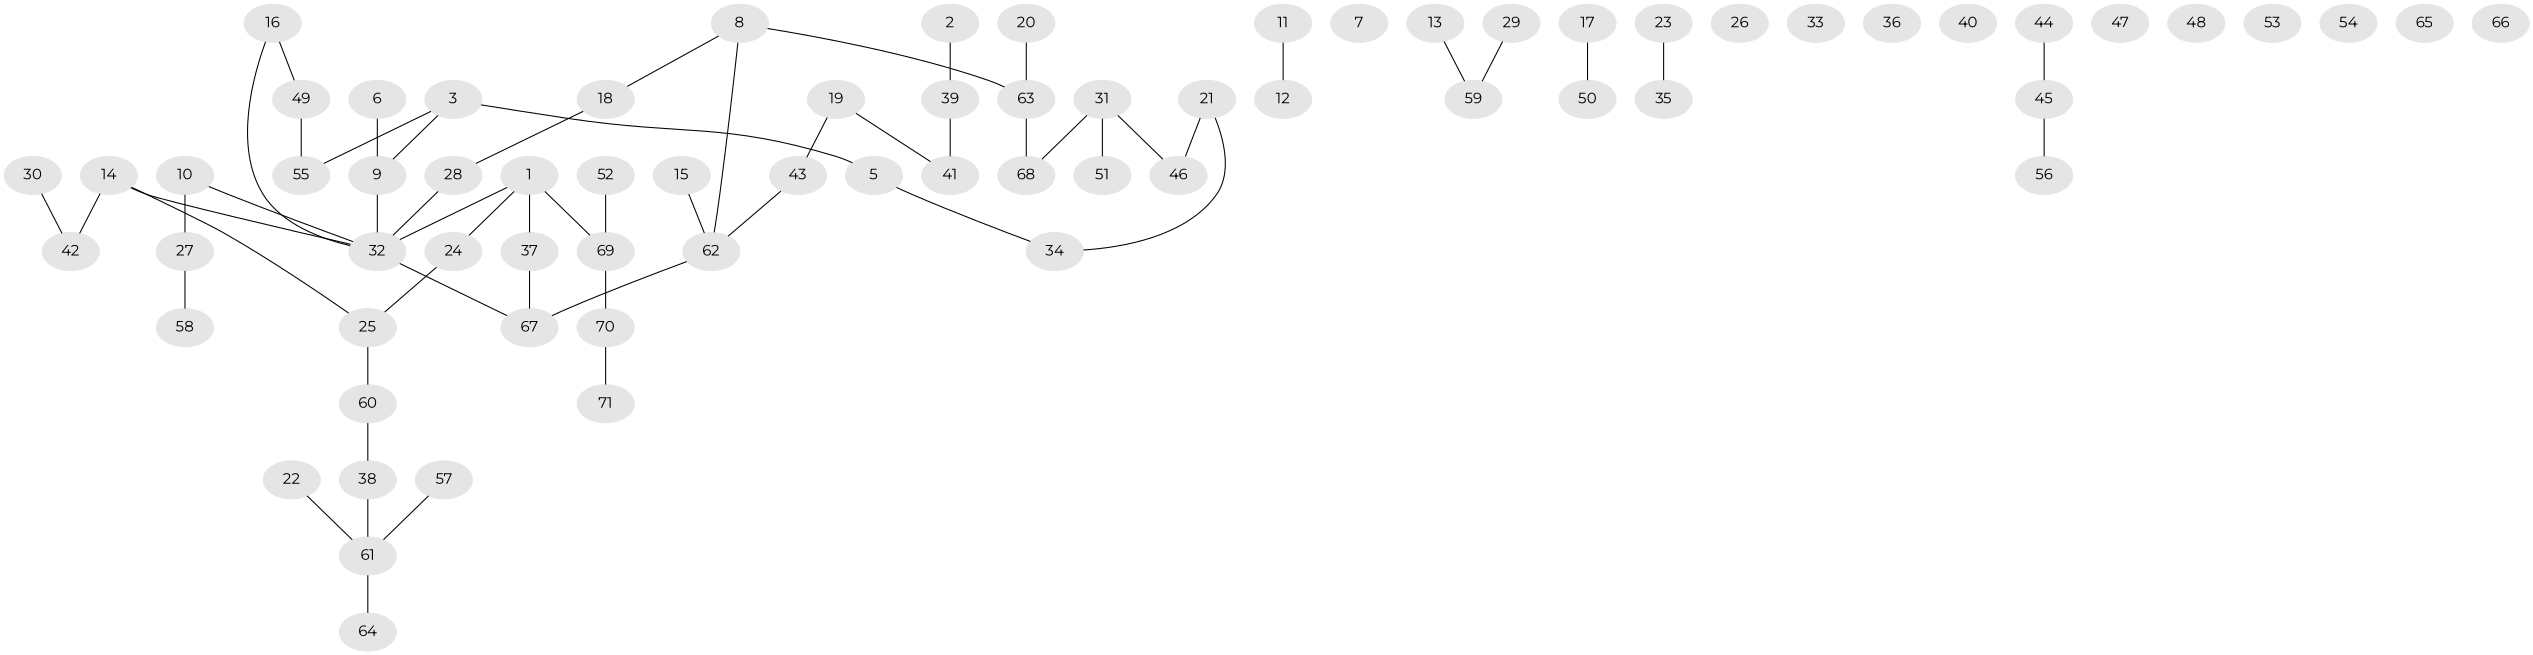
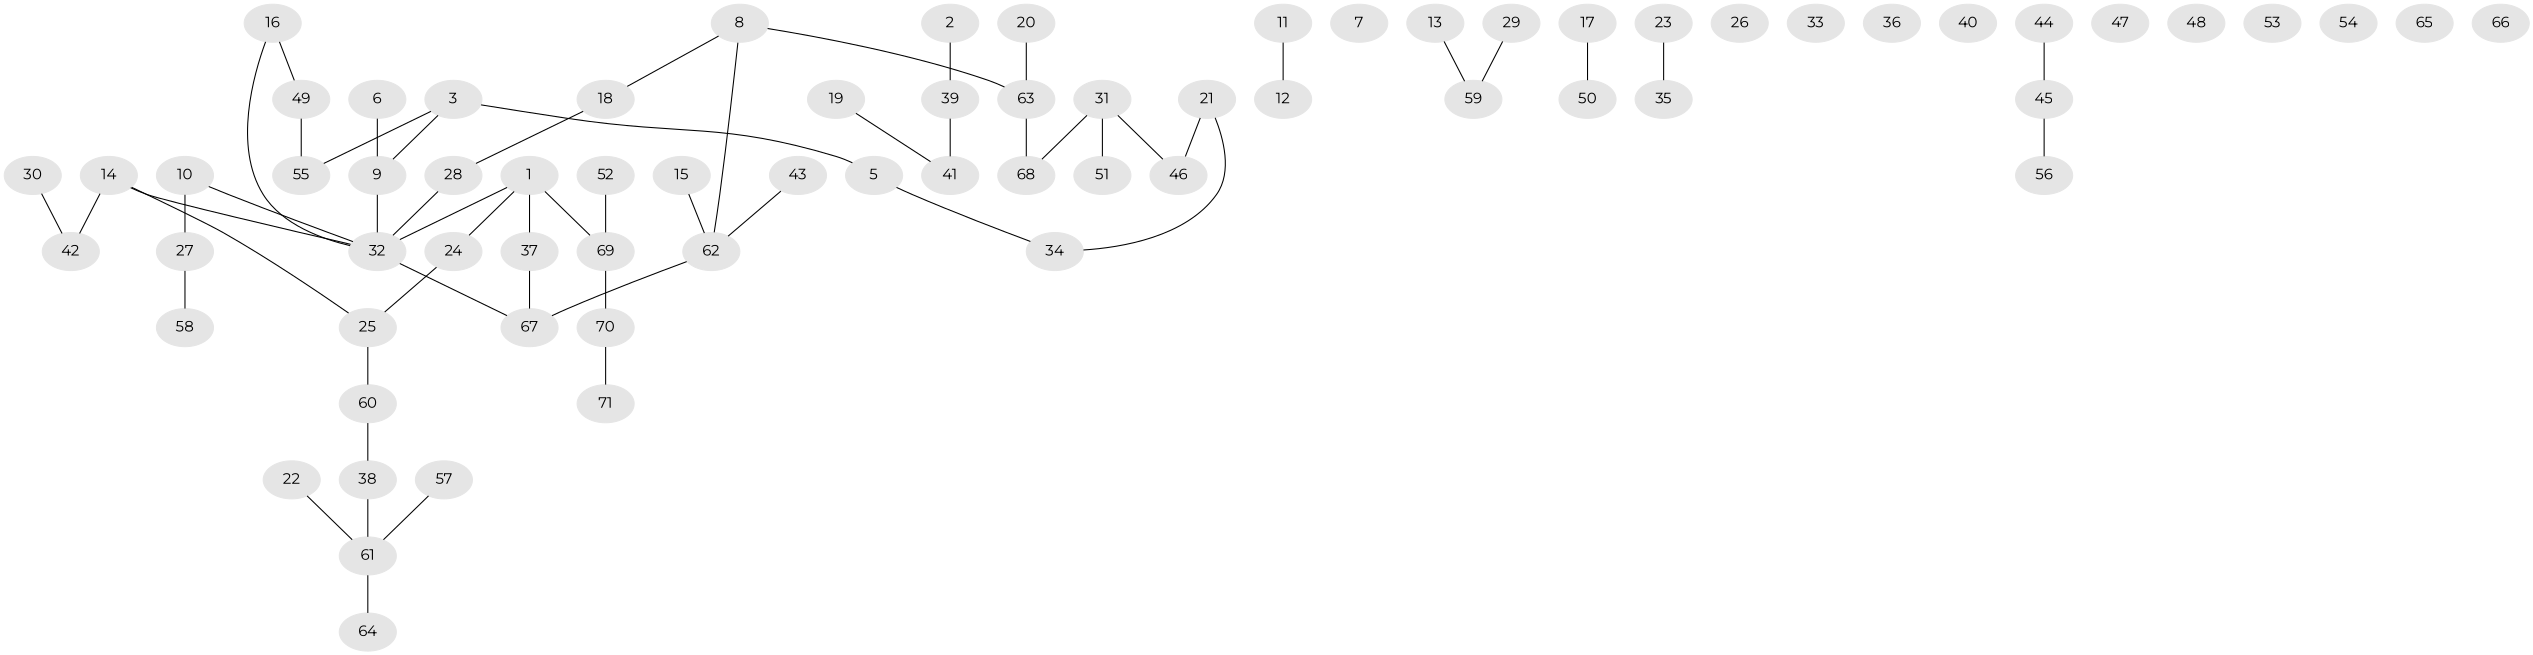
(817, 137) -> none
